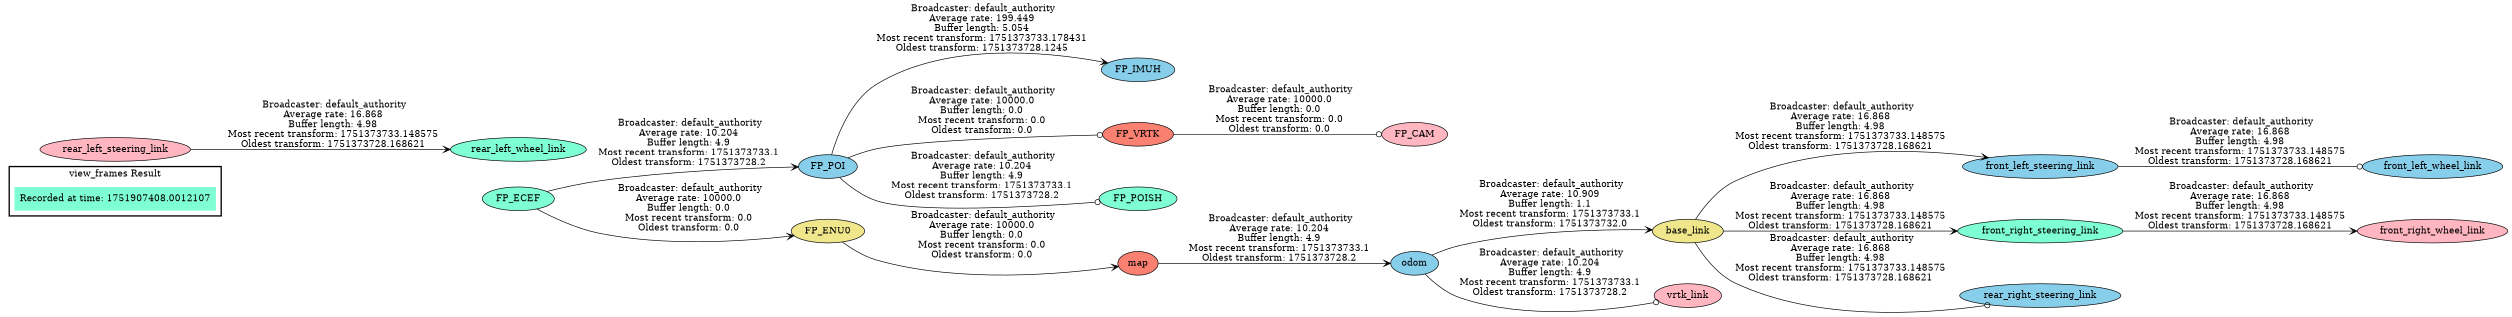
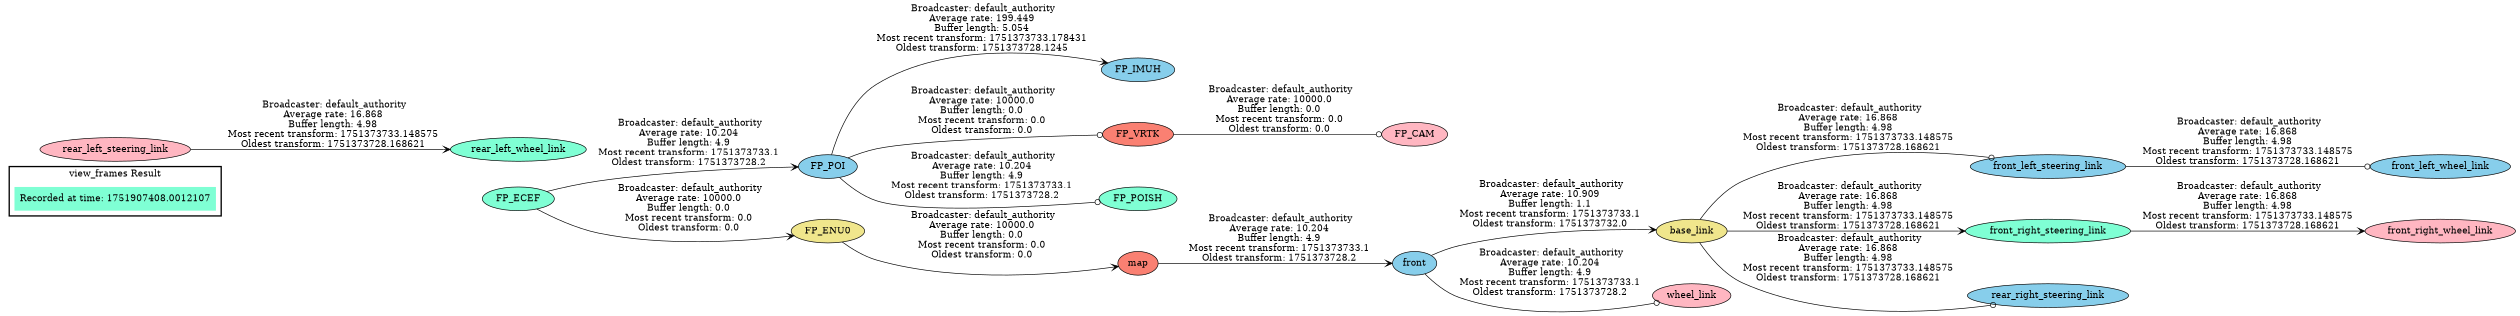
(1829, 156) -> (1835, 157)
(1415, 263) -> (1415, 263)
(1688, 296) -> (1692, 296)
